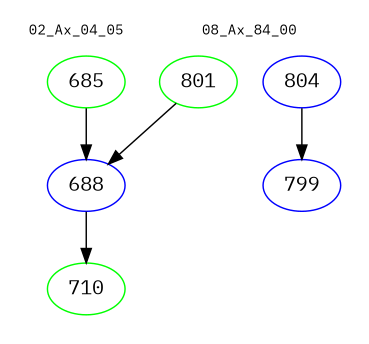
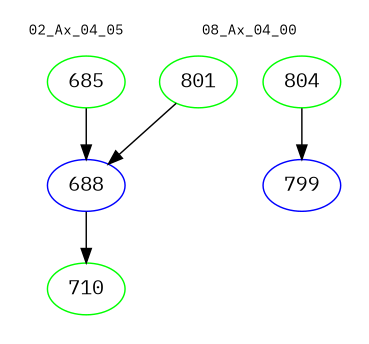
(250, 31) -> (250, 31)
(302, 82) -> (302, 82)
